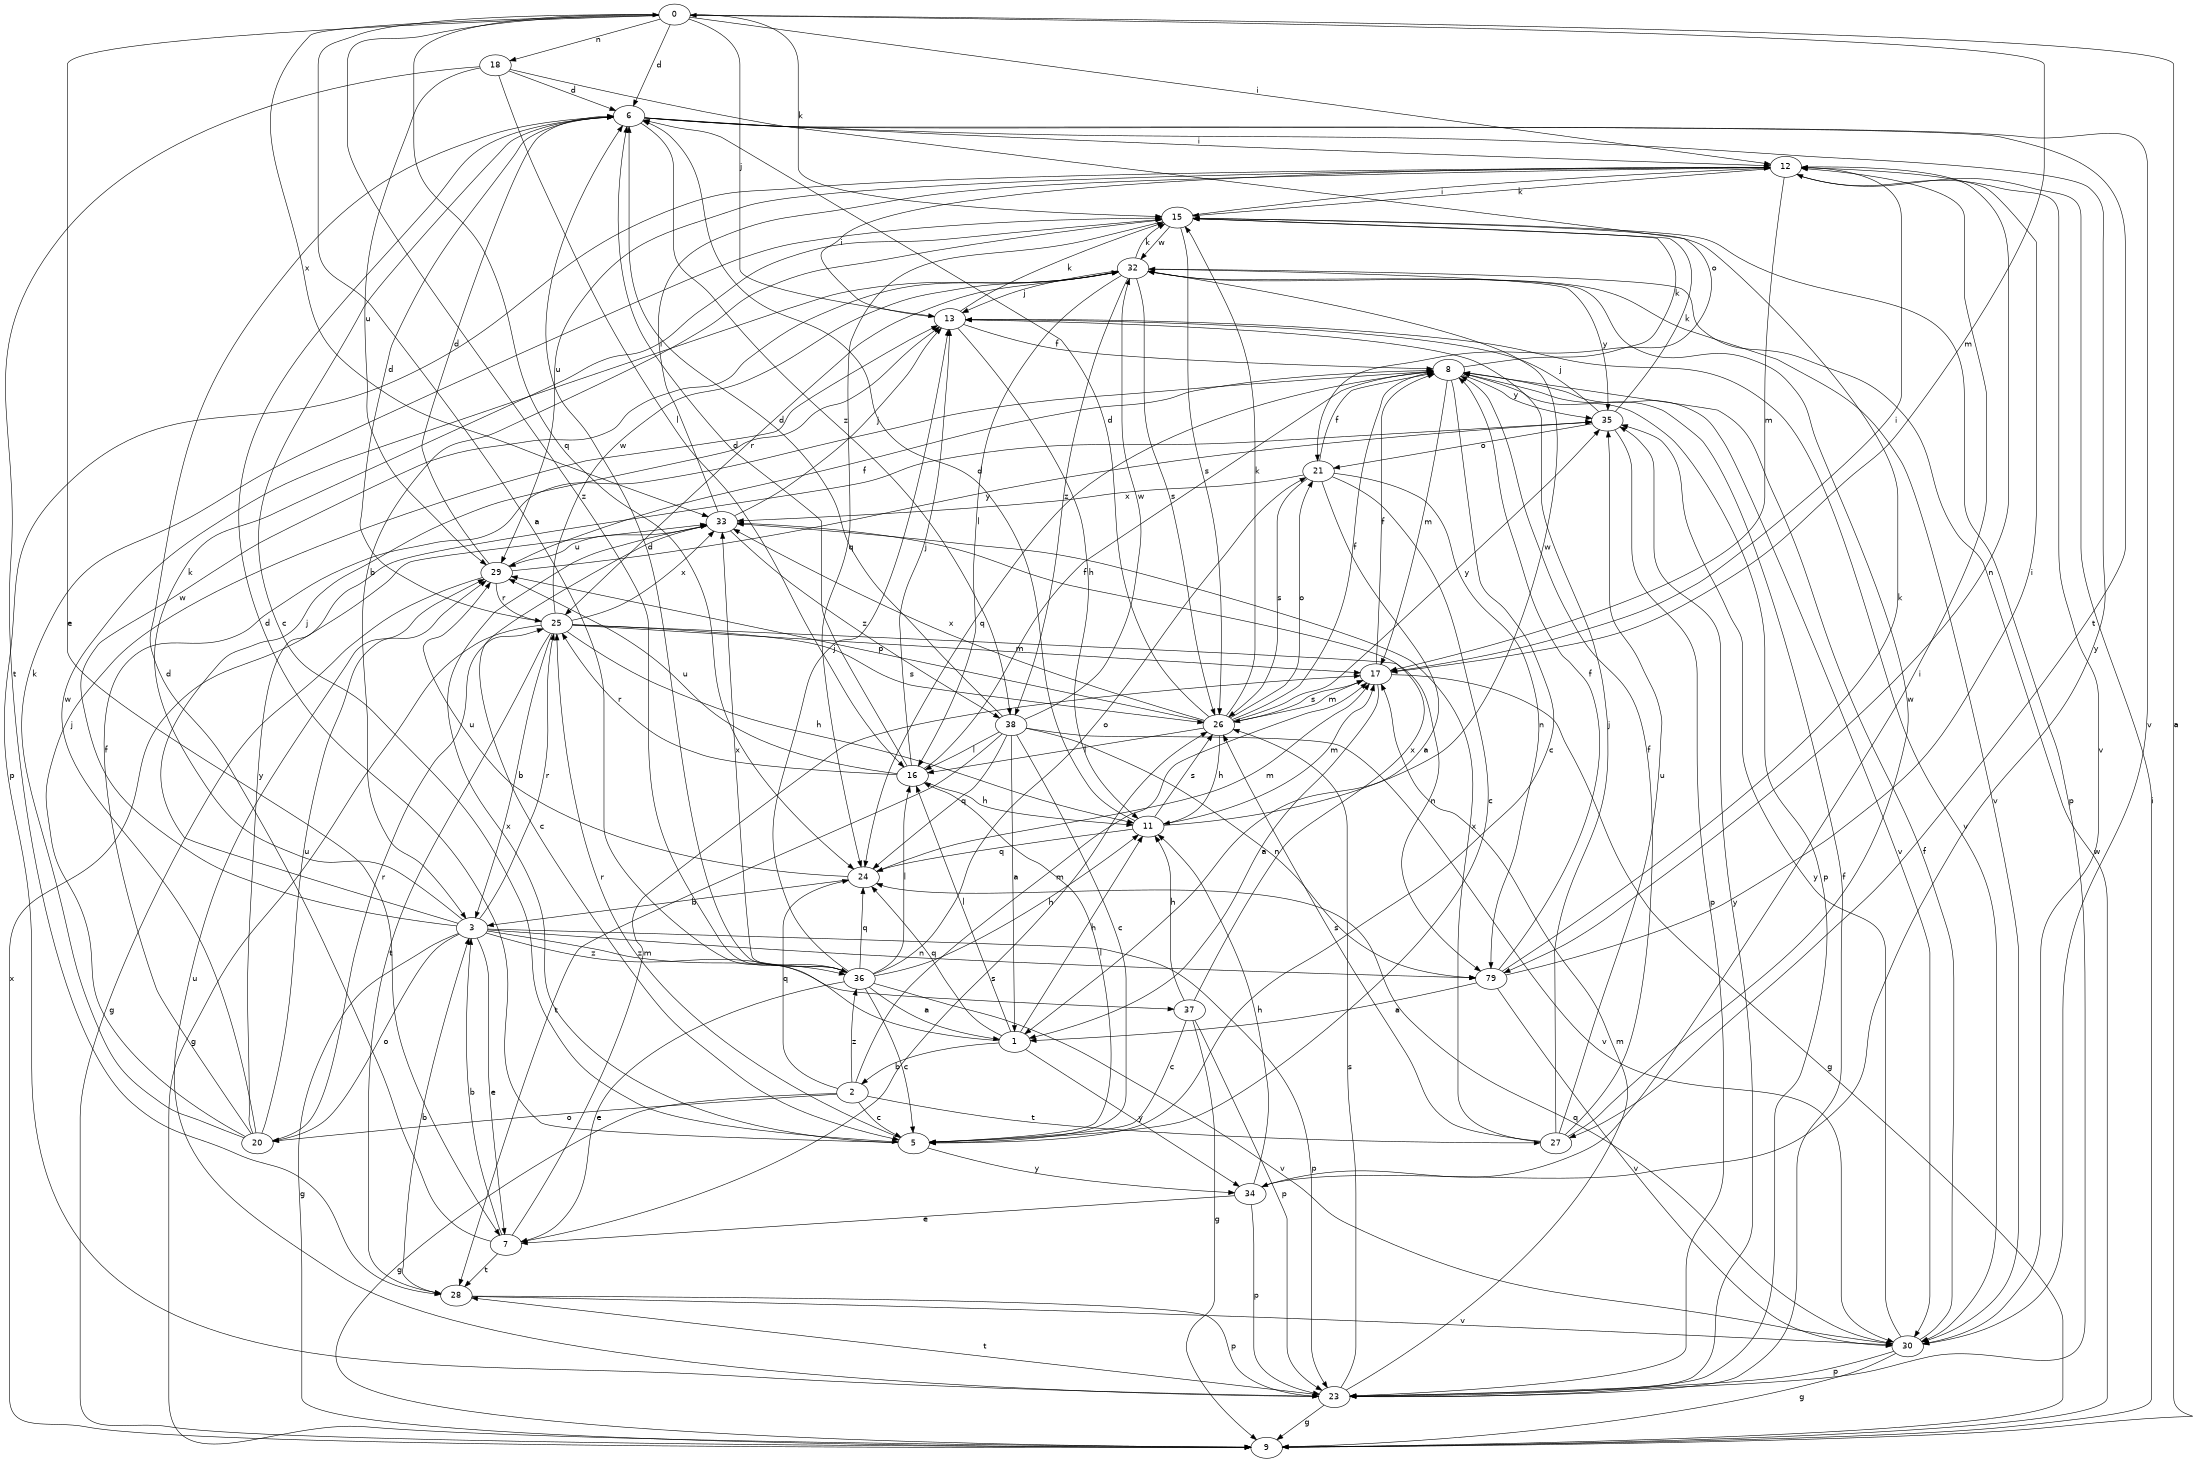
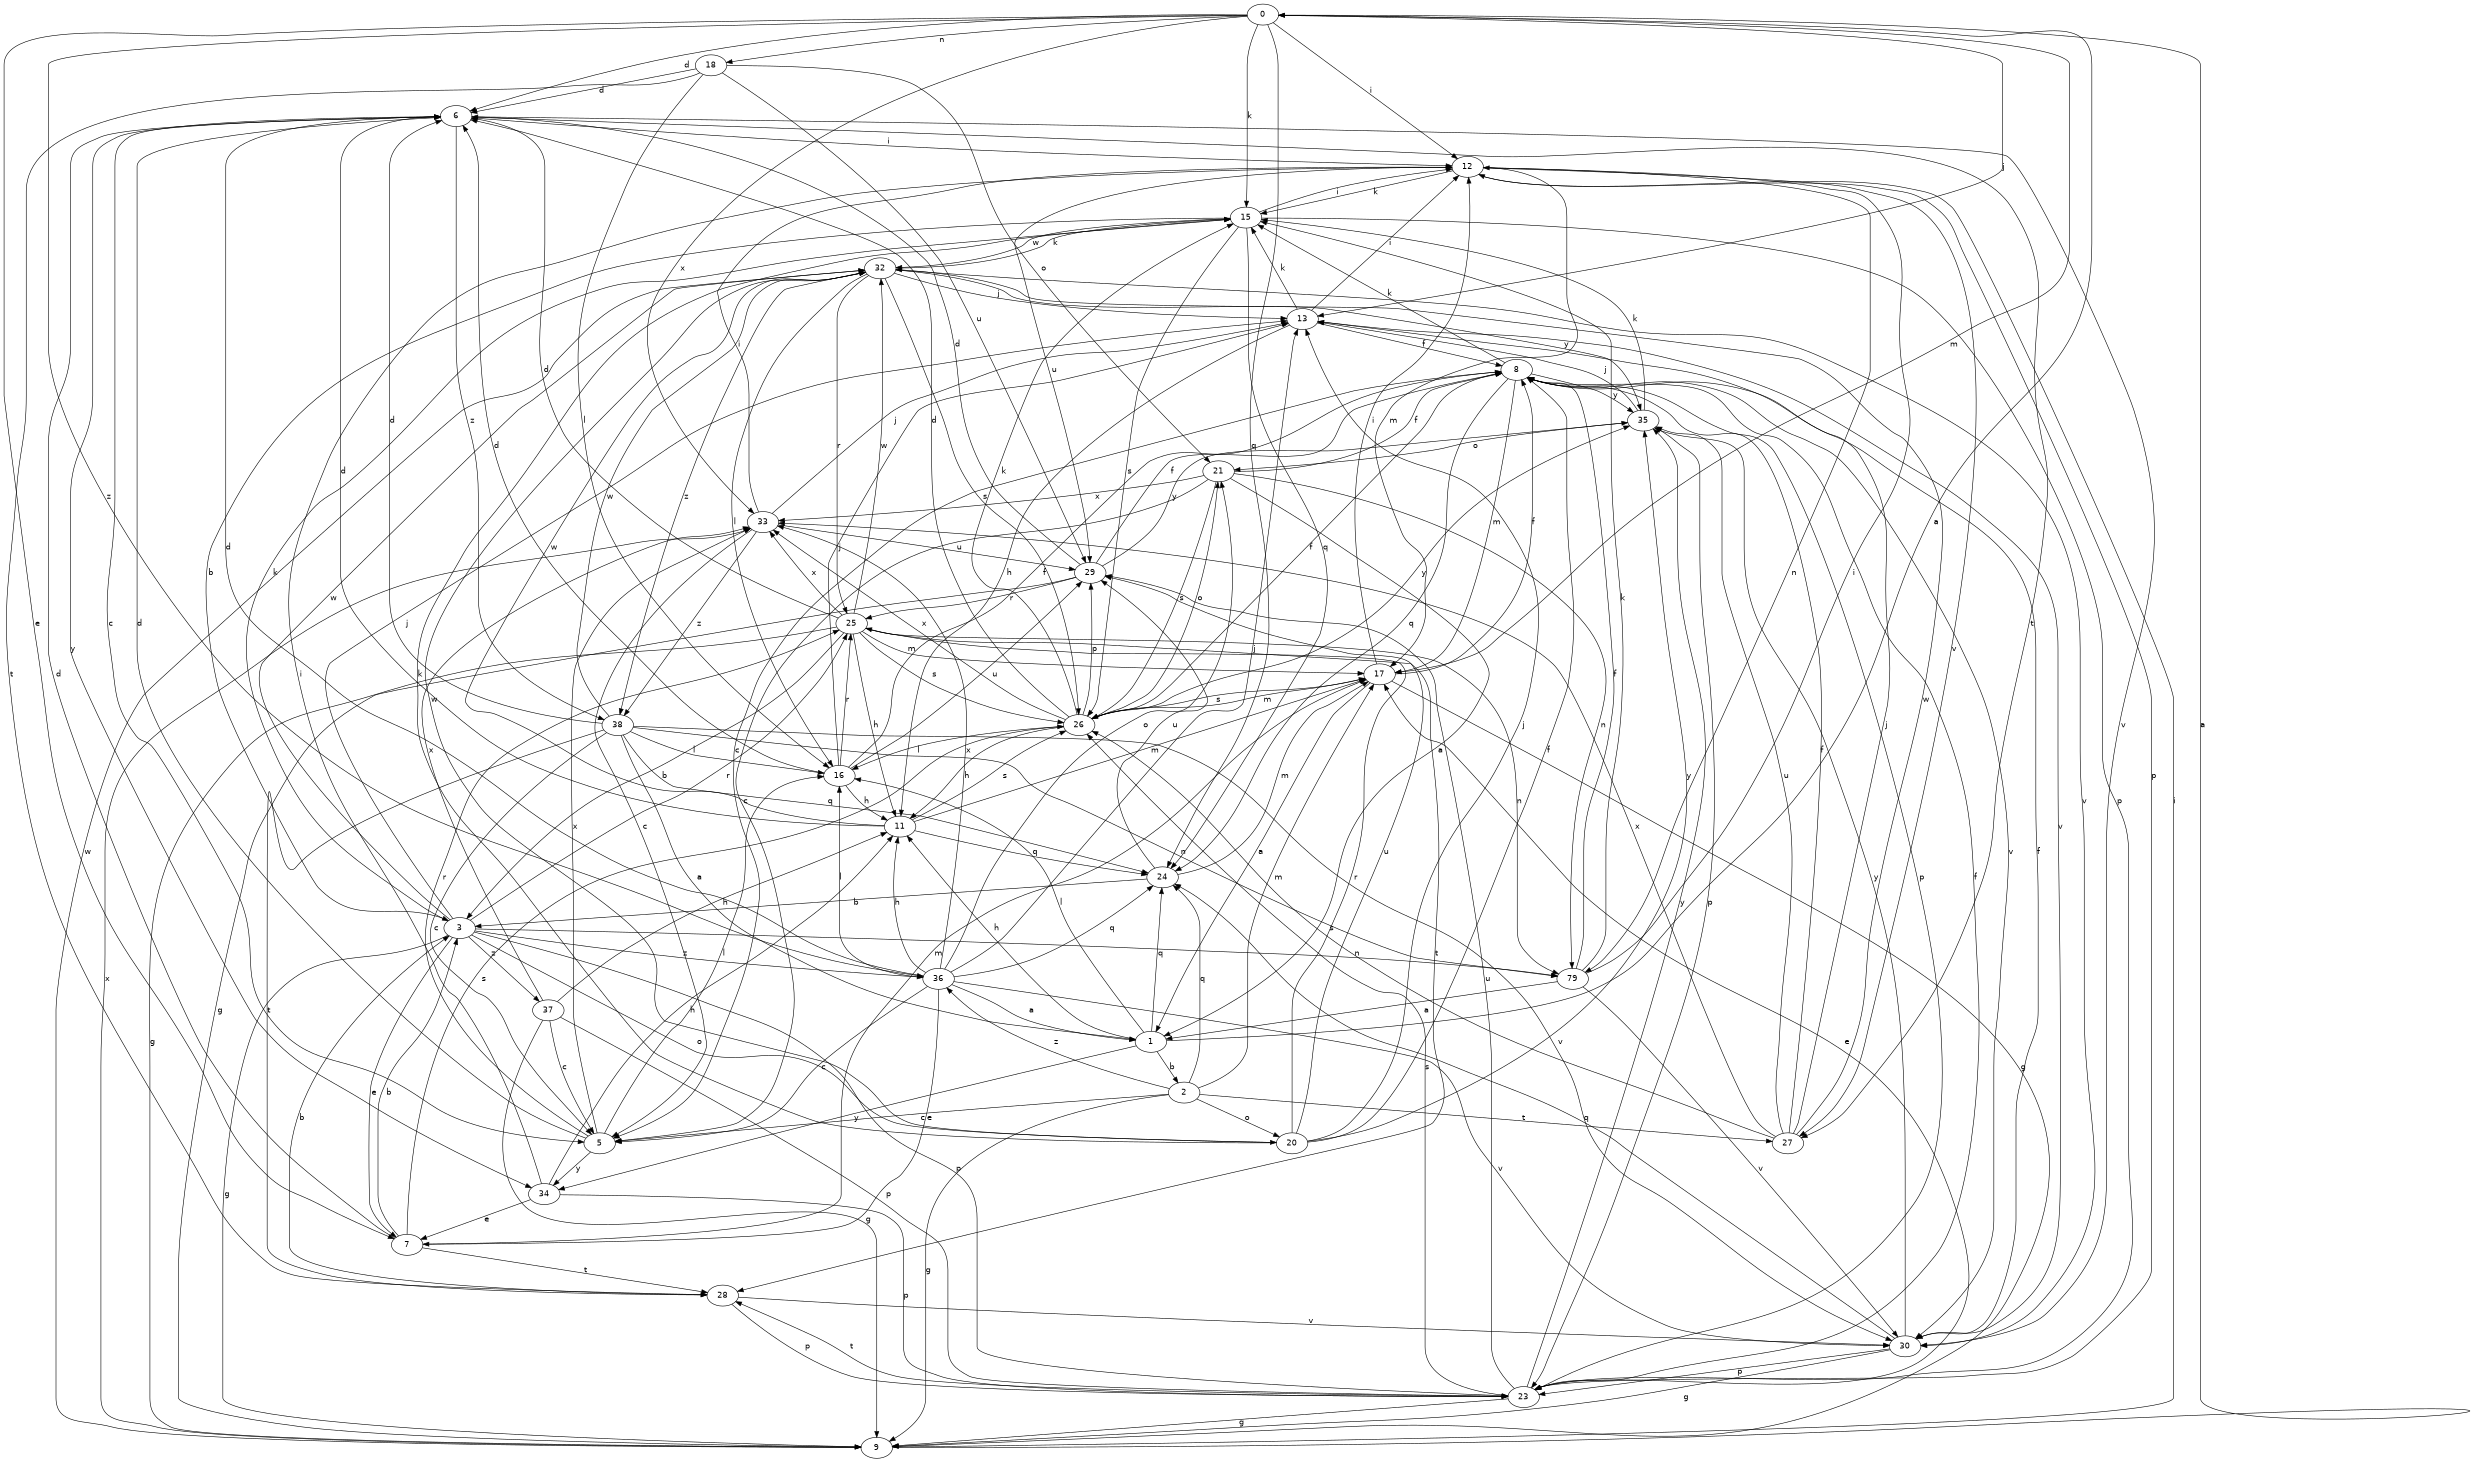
(2094, 676) -> (1973, 460)
(1620, 1042) -> (1847, 1042)
